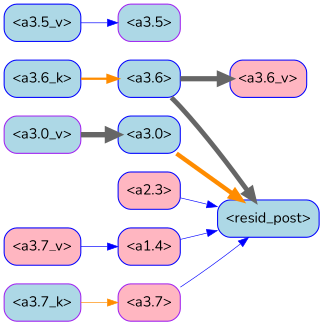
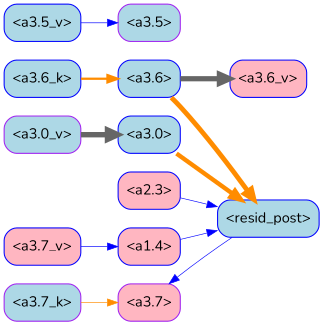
(211, 143) -> (211, 143)
(211, 266) -> (204, 257)
